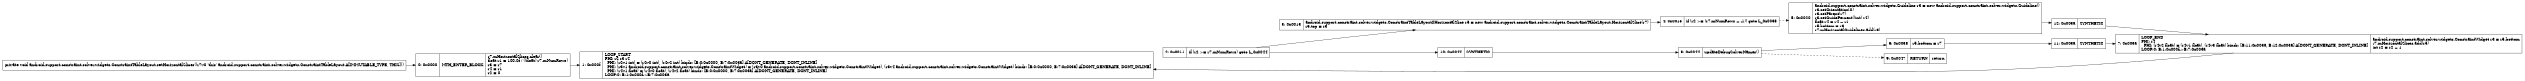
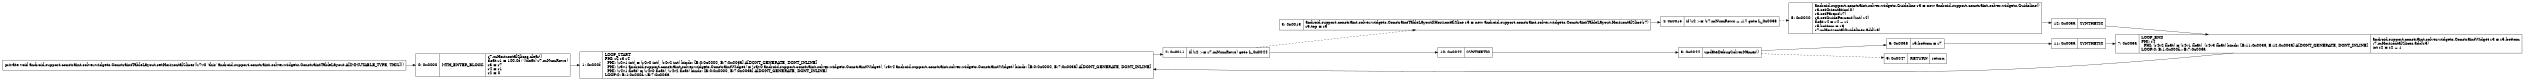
(1335, 39) -> (1335, 39)
none -> (1157, 55)
